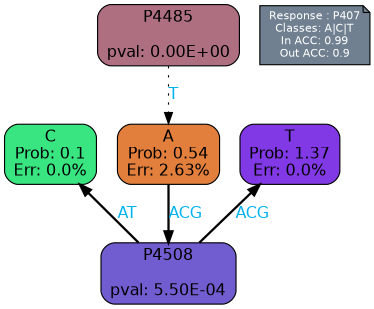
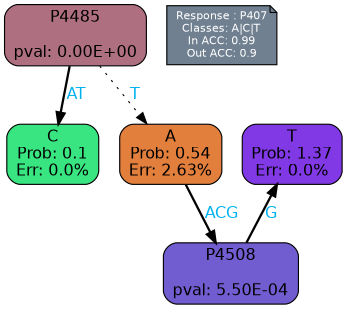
(252, 214) -> (271, 214)
(113, 218) -> (65, 89)
